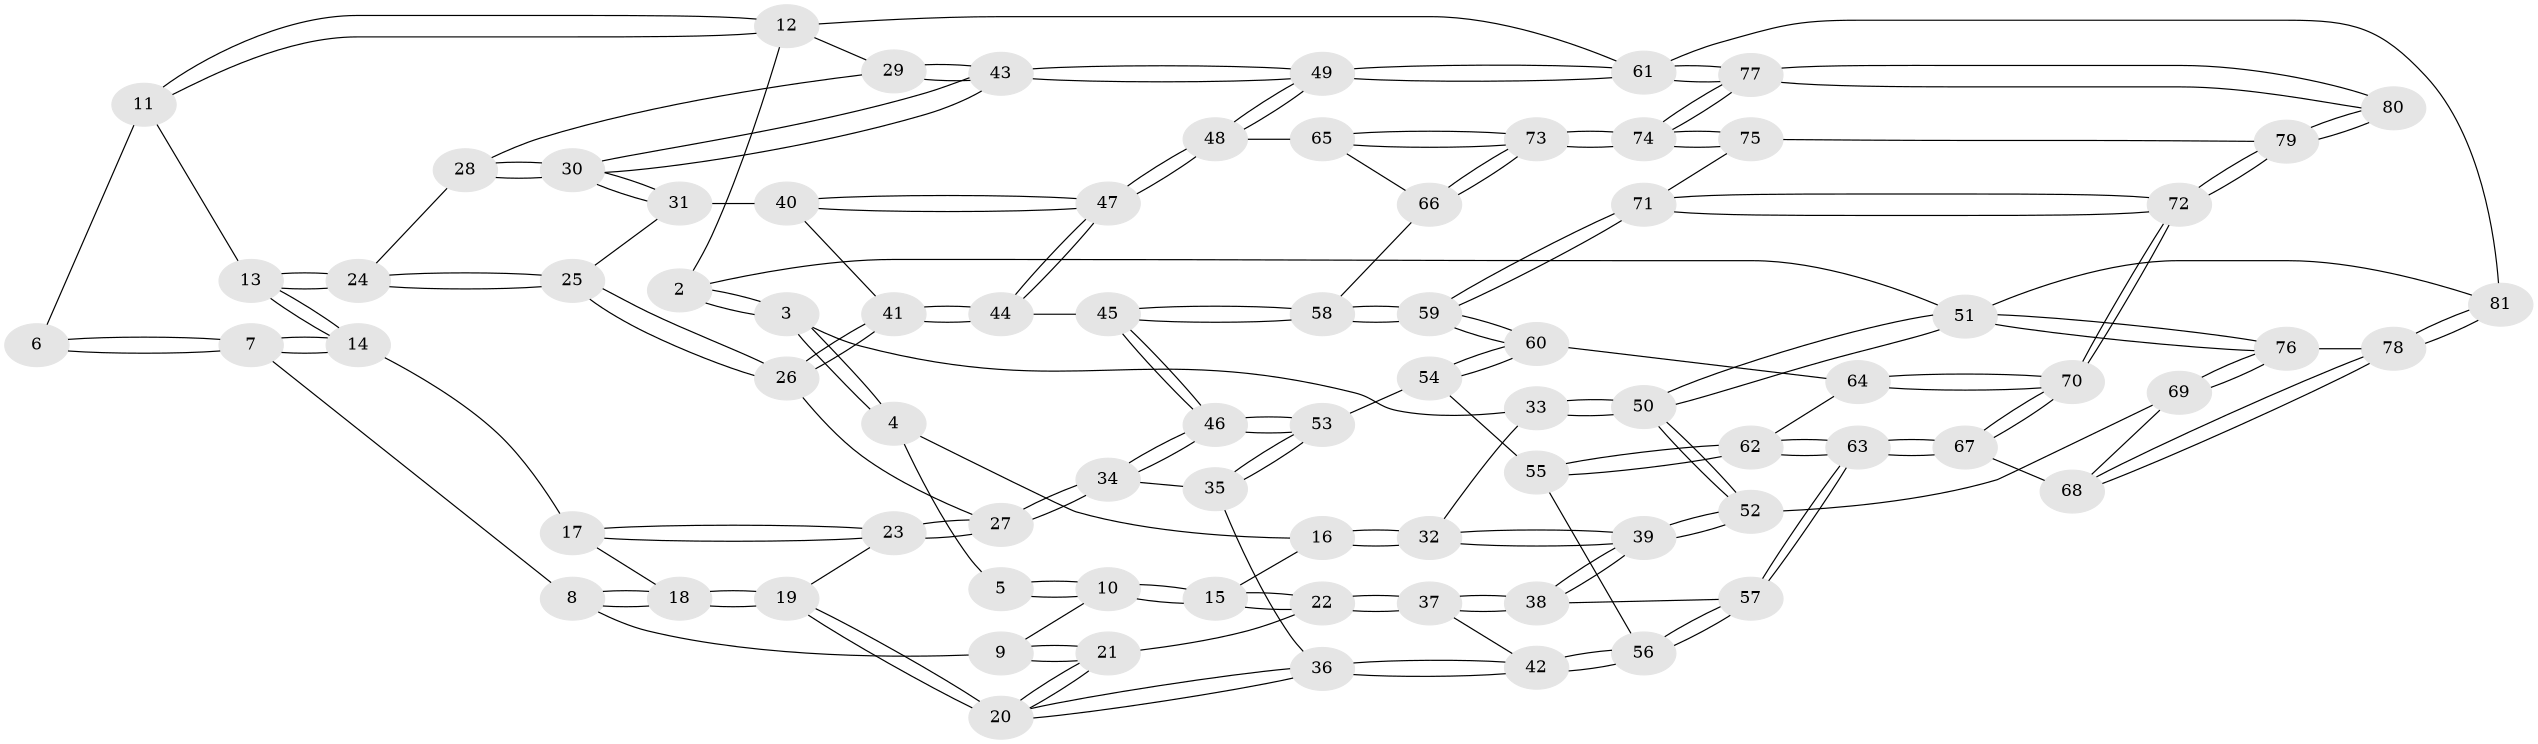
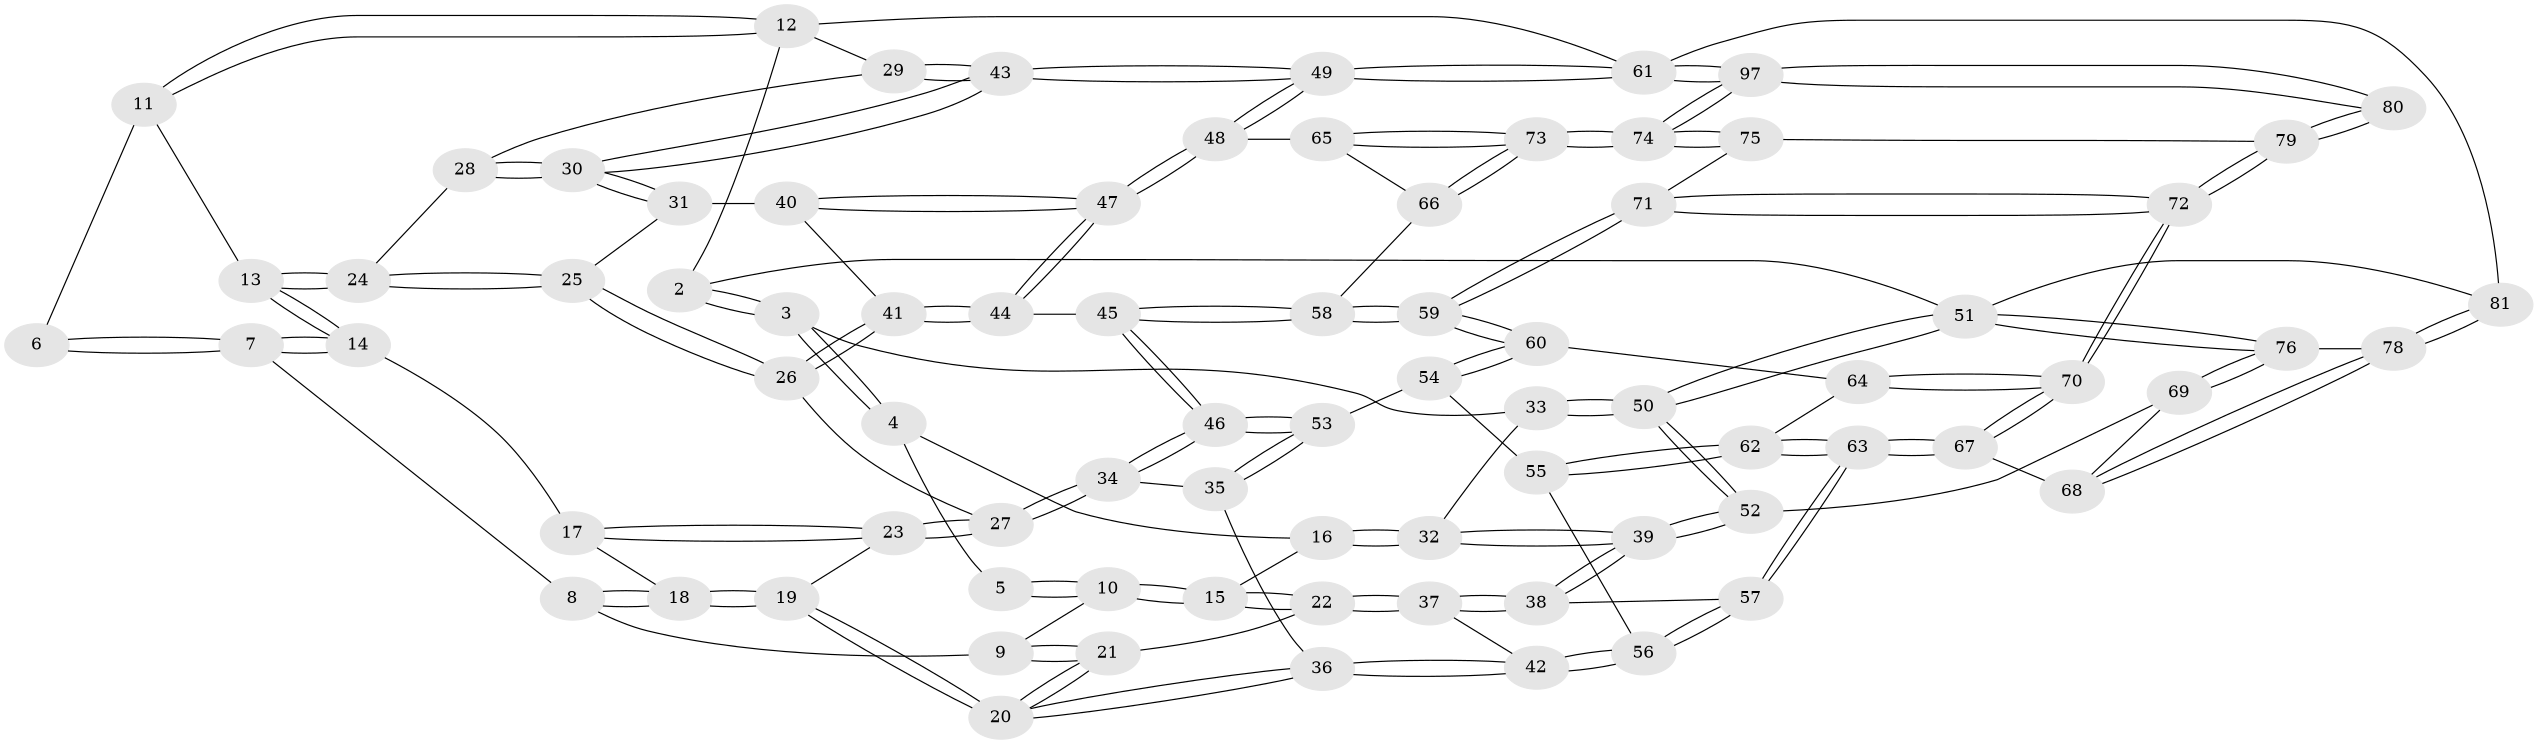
(1751, 75) -> (1751, 75)
